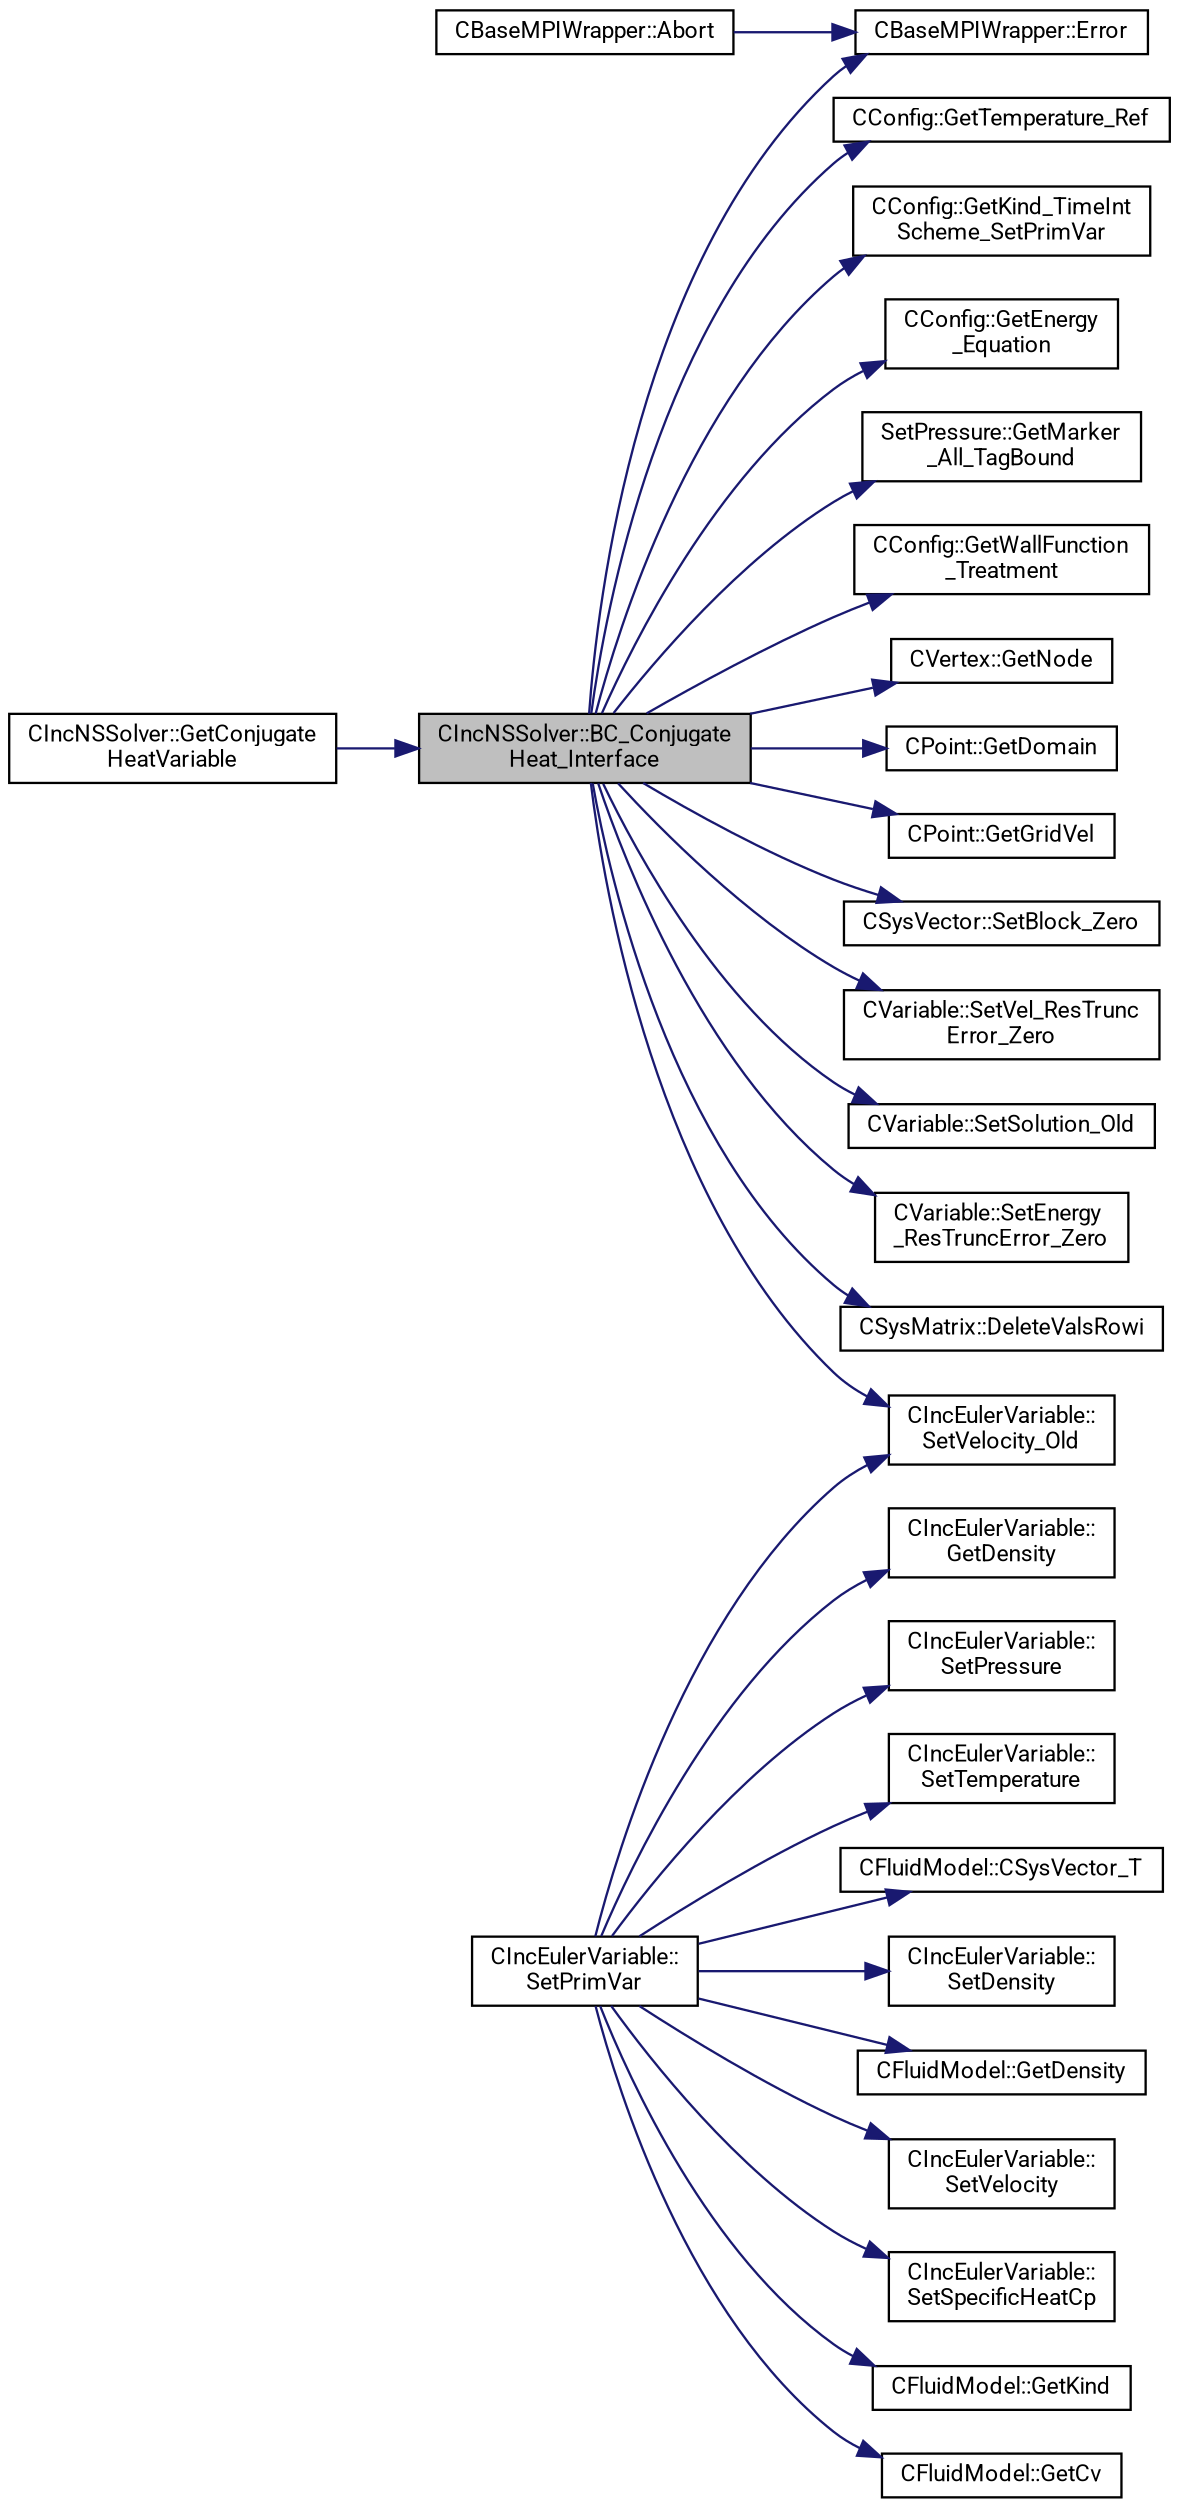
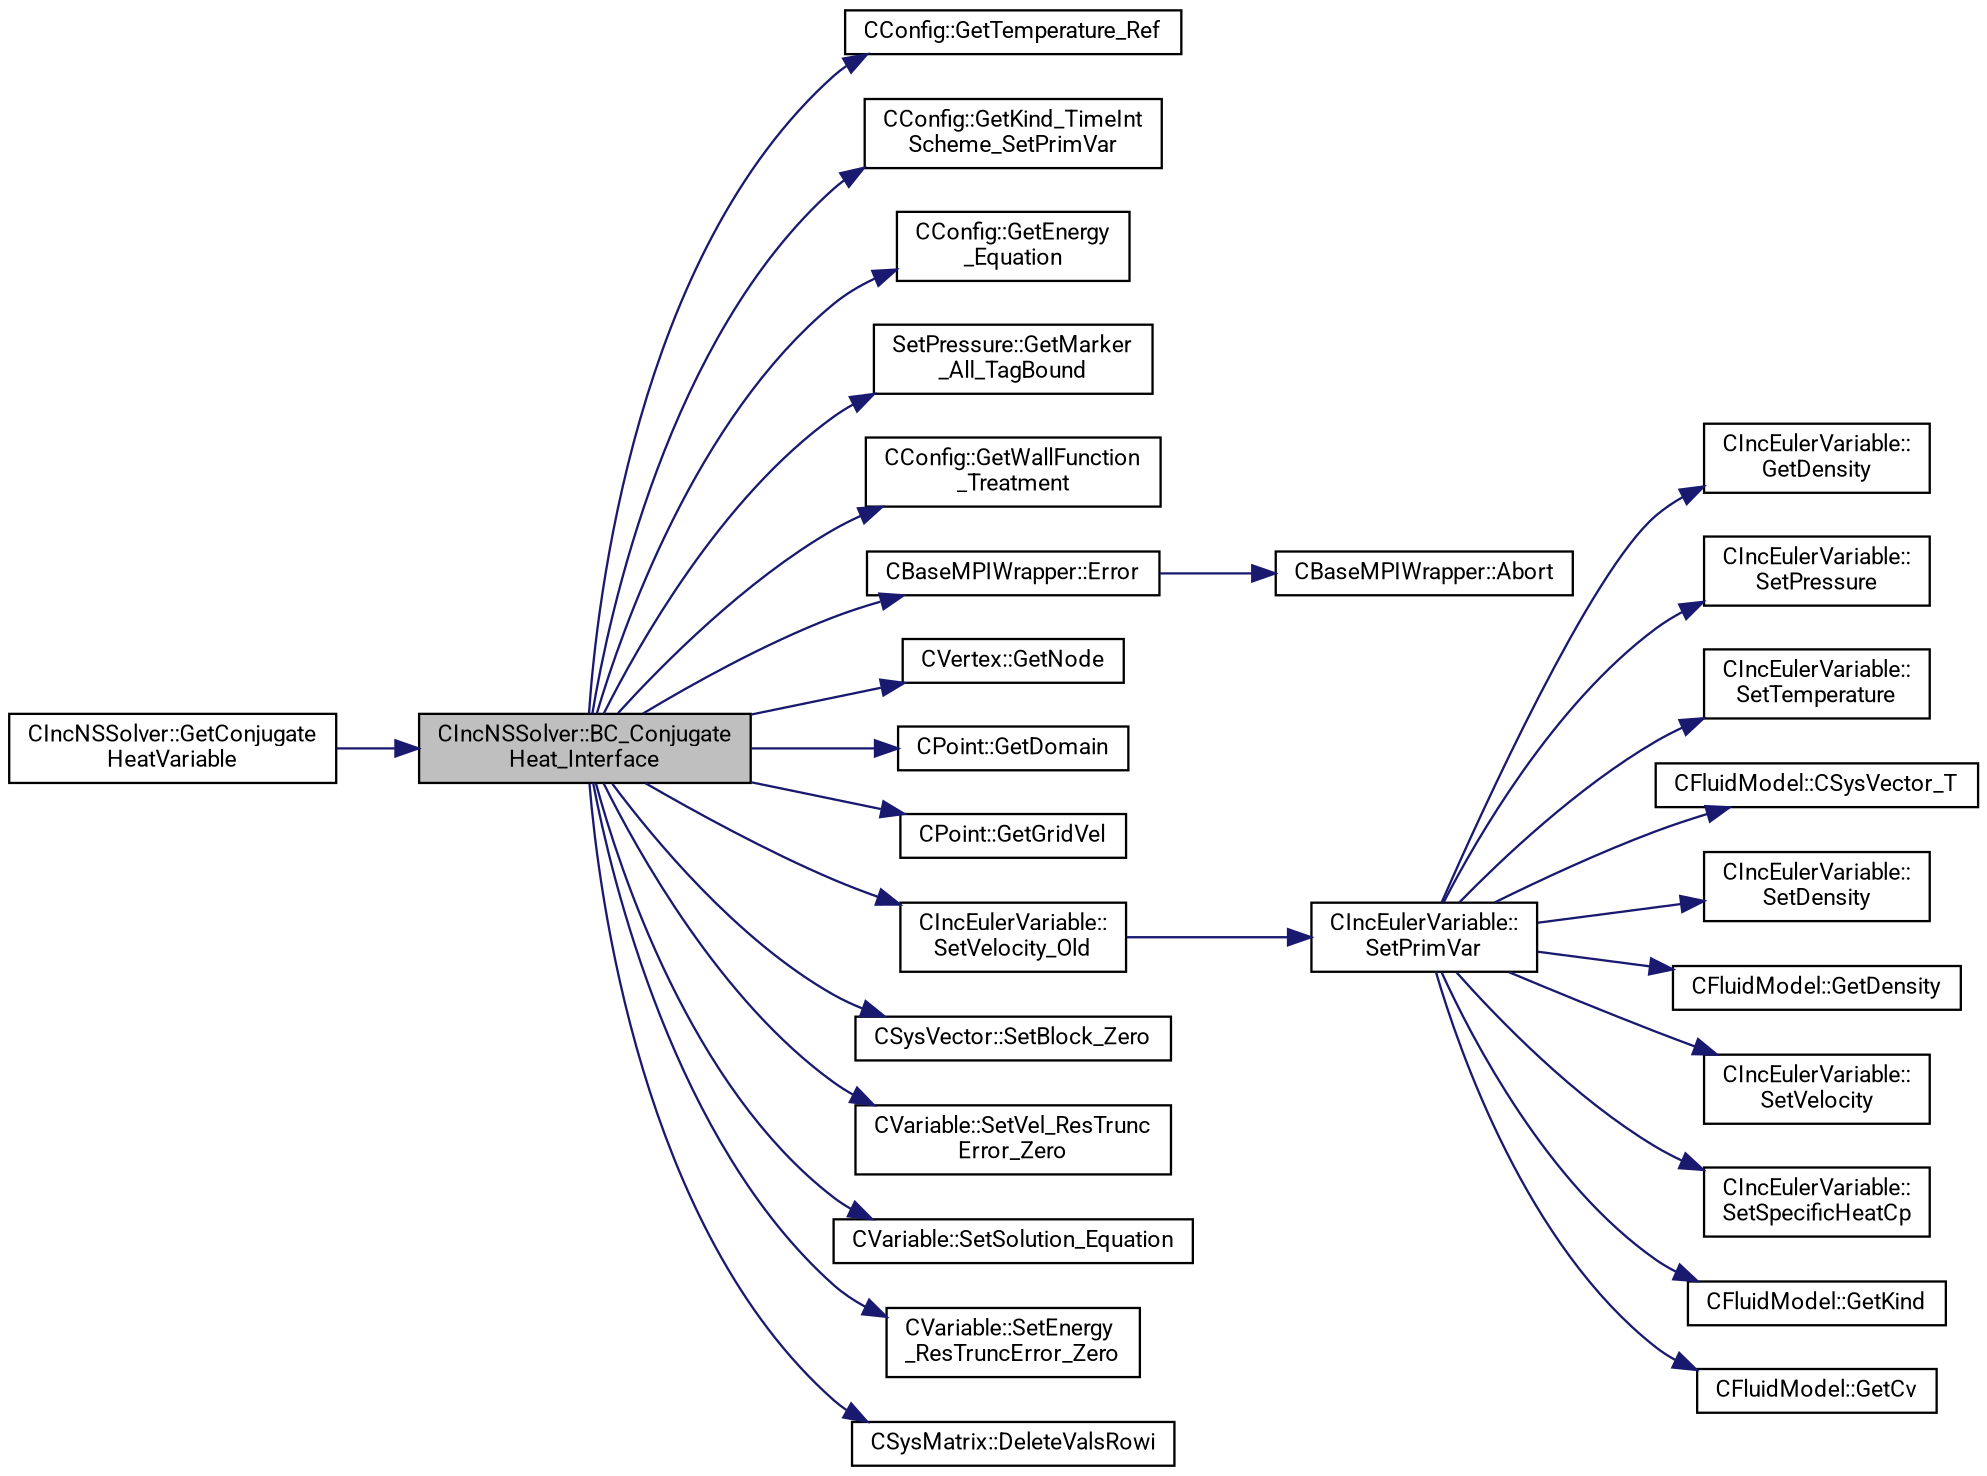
(783, 32) -> (1206, 573)
(1002, 1126) -> (1013, 1241)
(693, 1677) -> (1207, 937)
